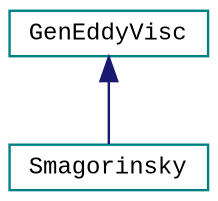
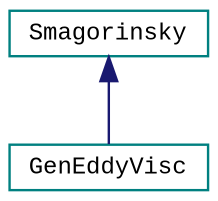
(109, 113) -> (109, 113)
